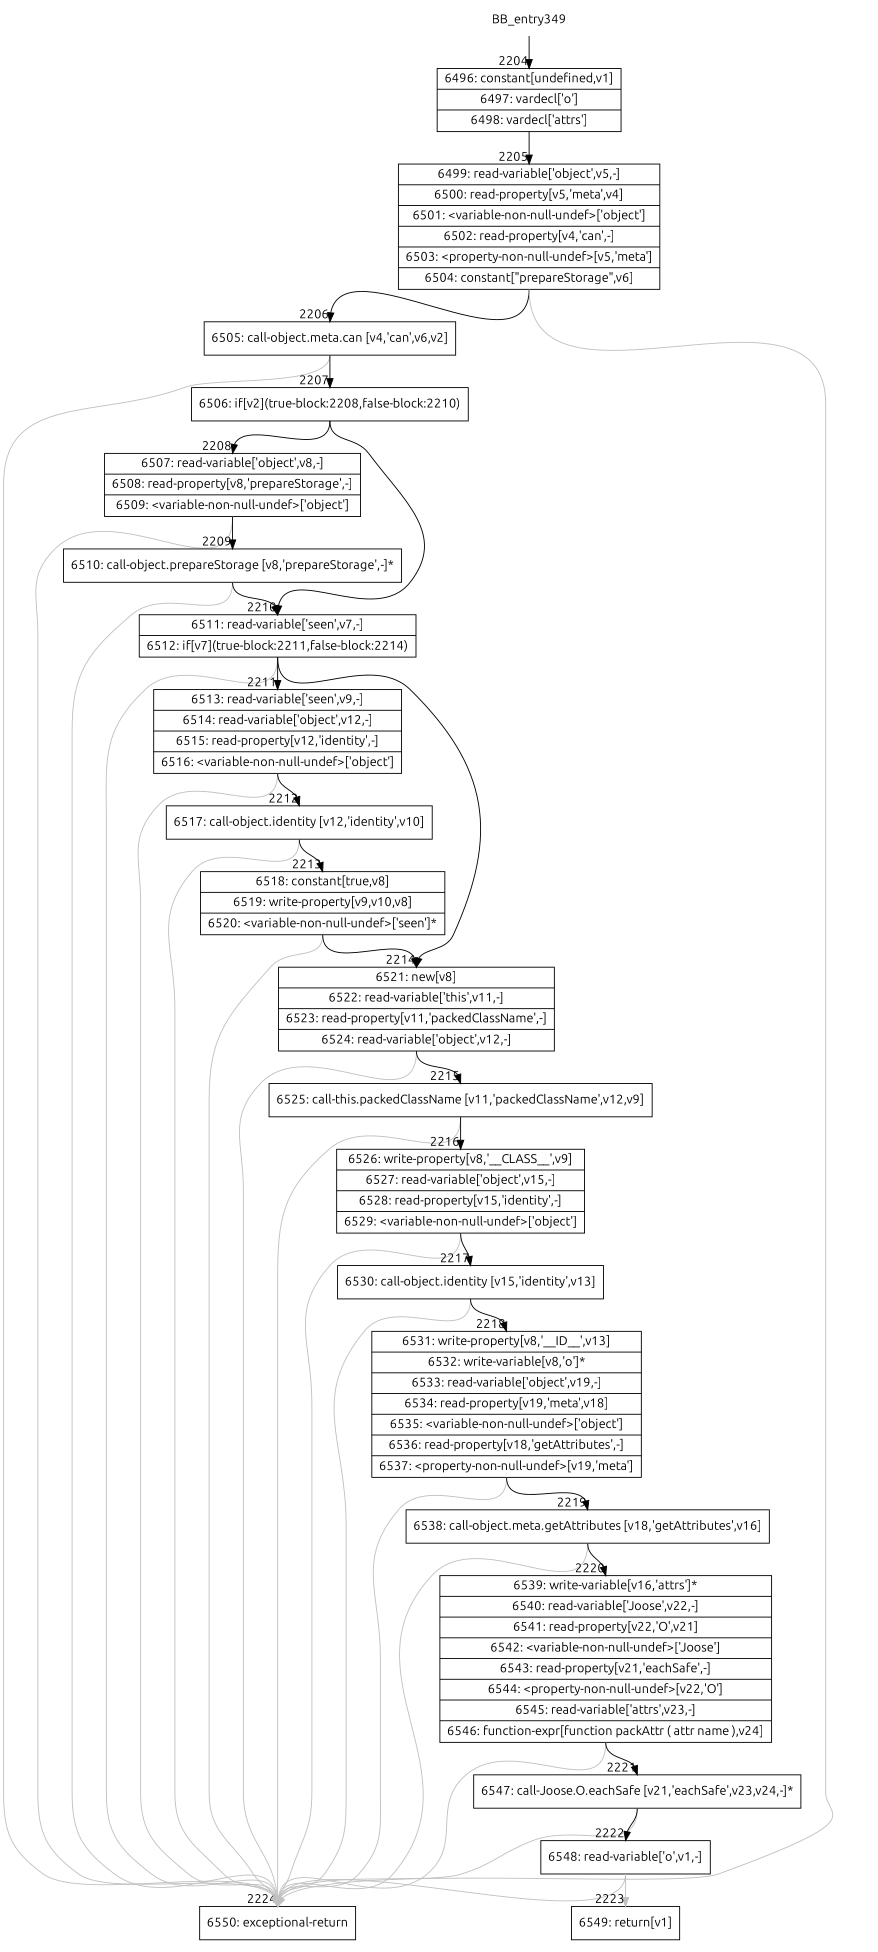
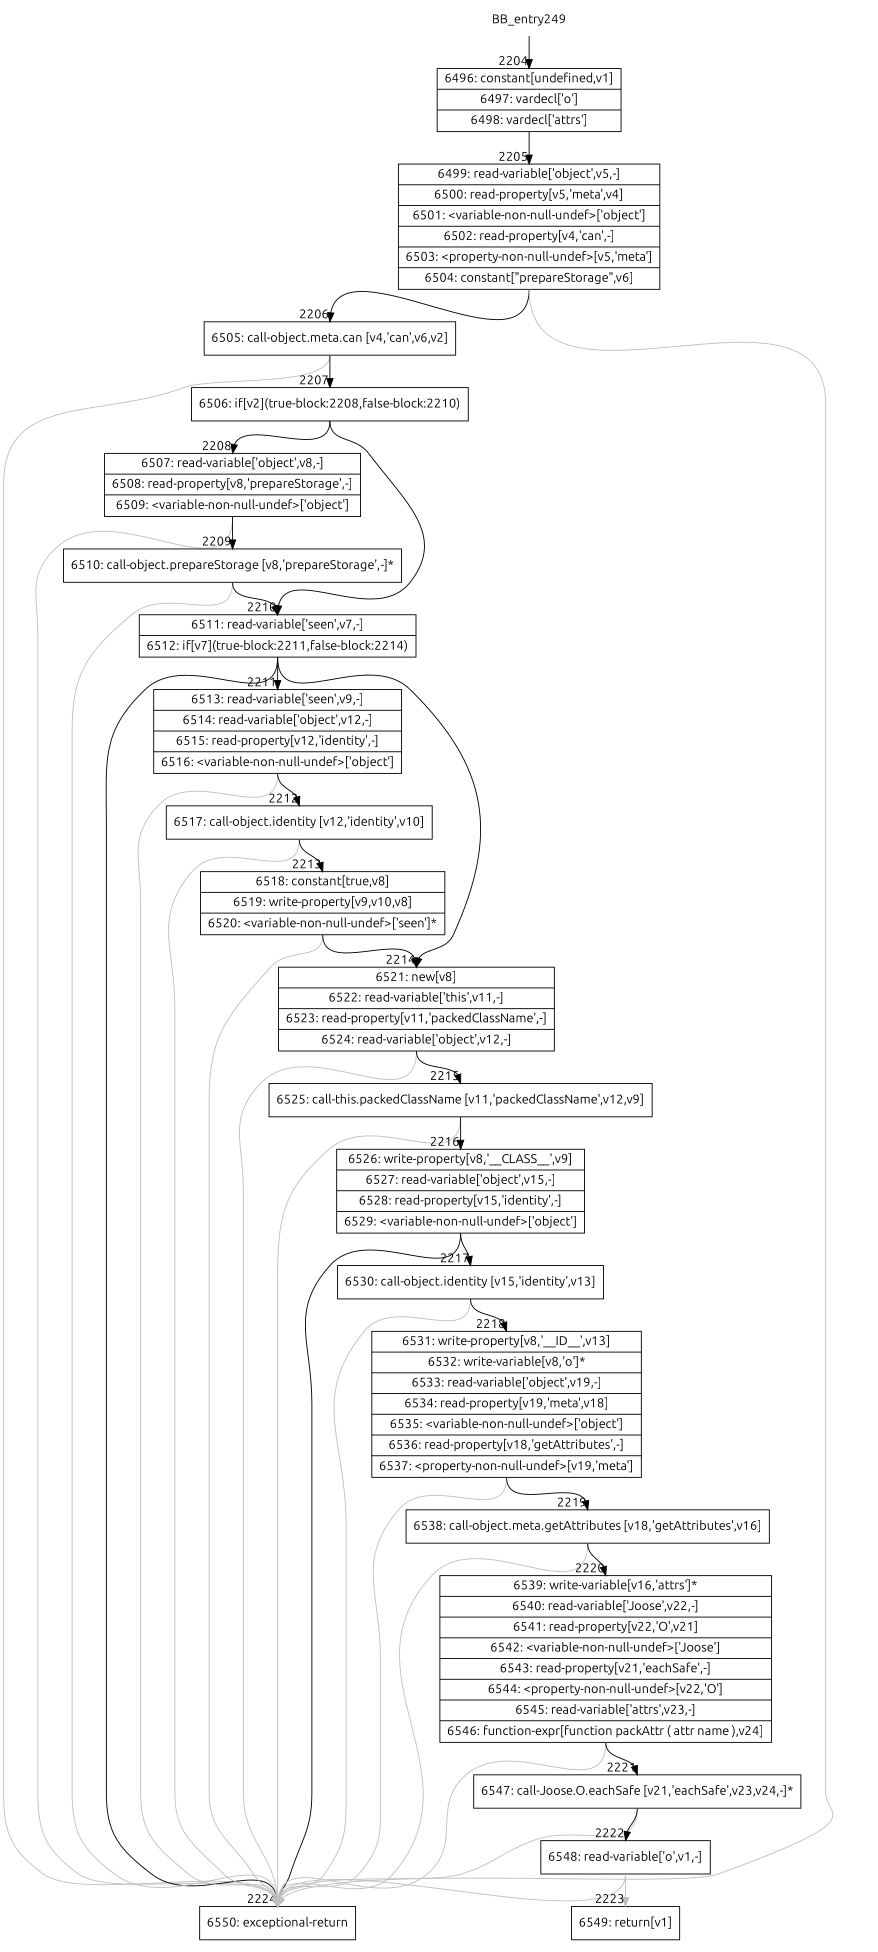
(529, 20) -> (529, 20)
(106, 1276) -> (106, 1276)
(312, 1506) -> (312, 1506)
